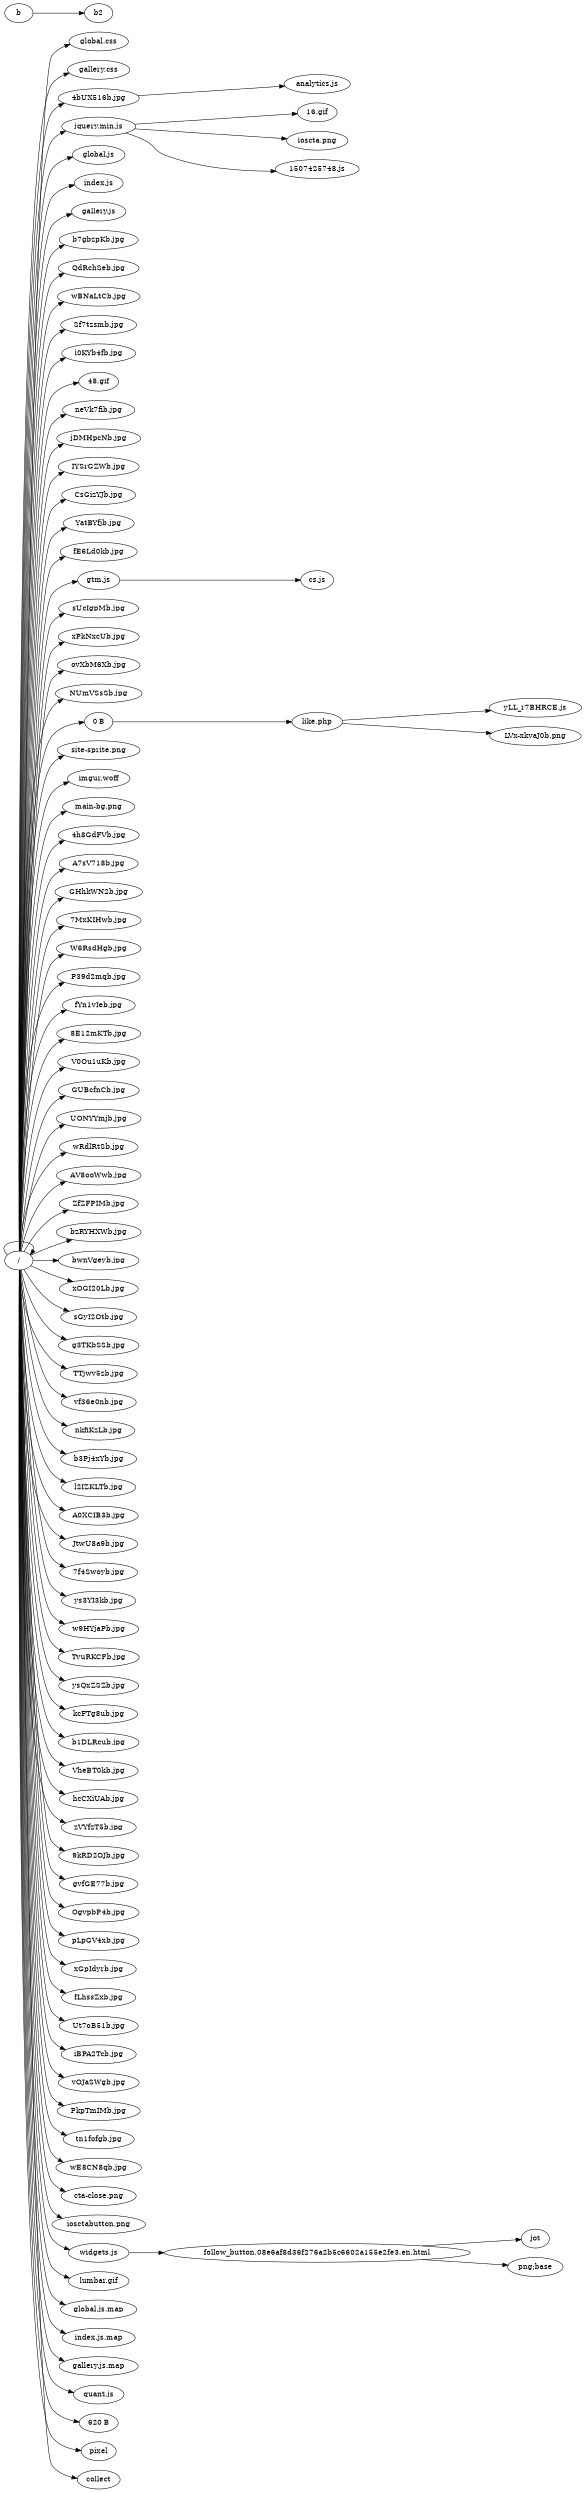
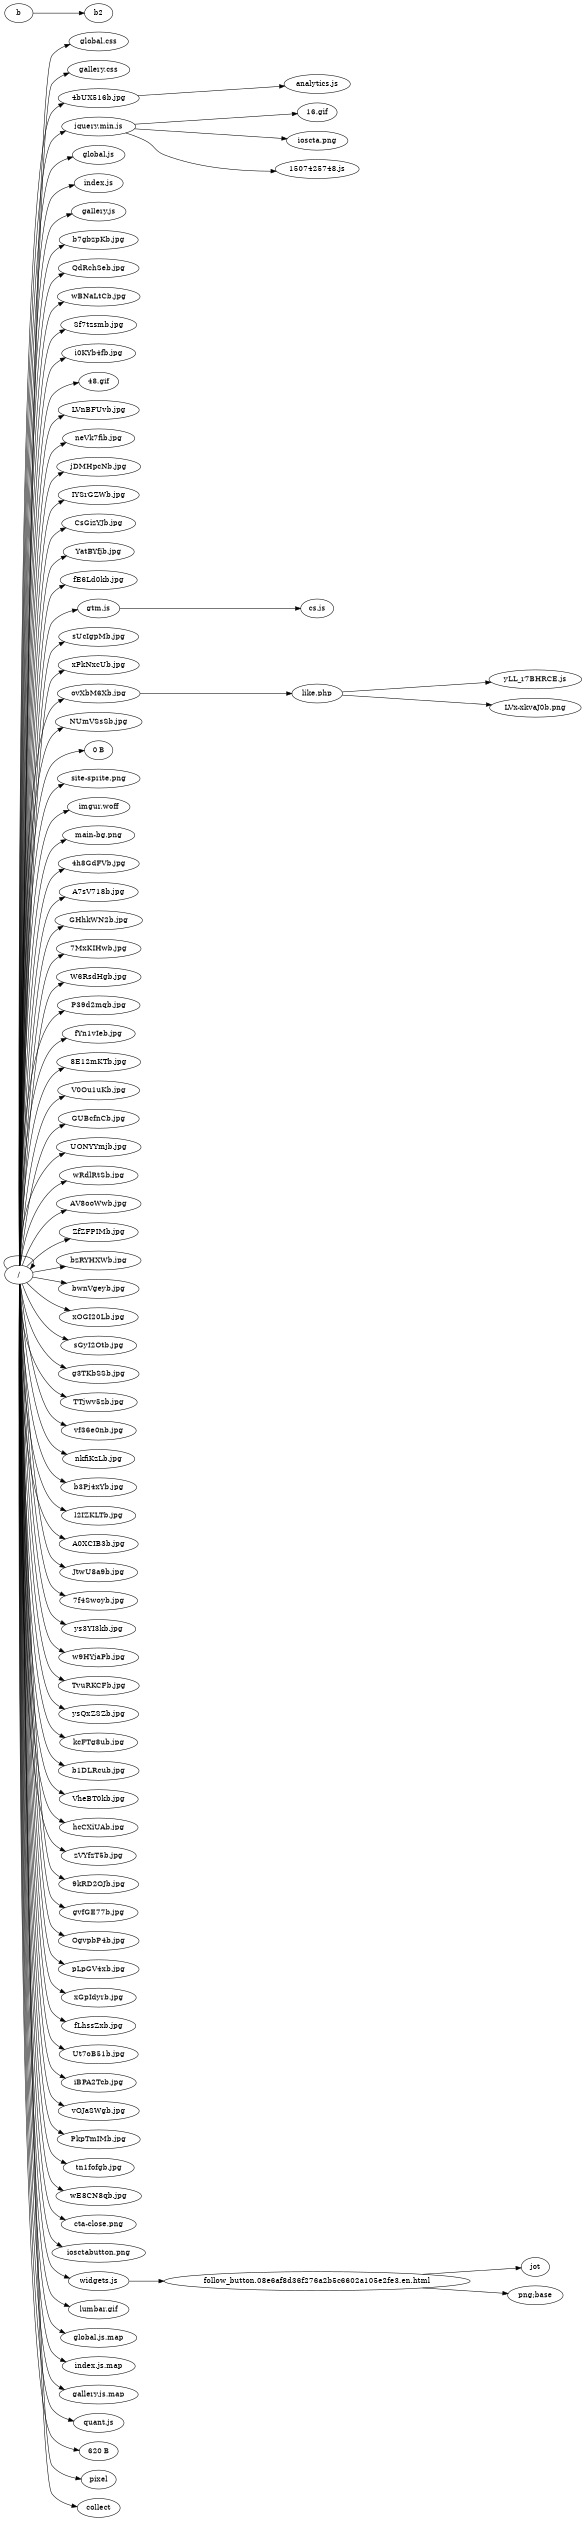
none -> (99, 410)
(200, 722) -> (213, 694)
(317, 2253) -> (317, 2281)
